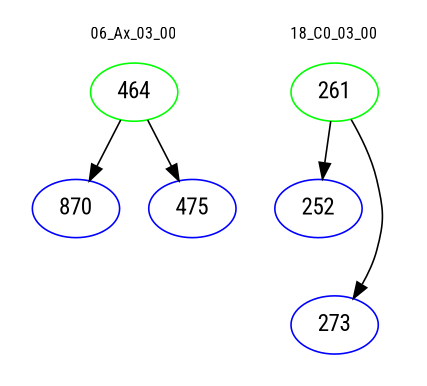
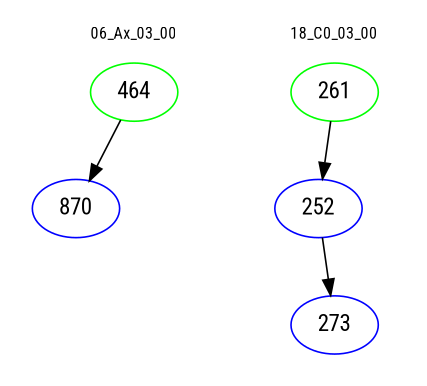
(381, 201) -> (325, 258)
(192, 209) -> none
